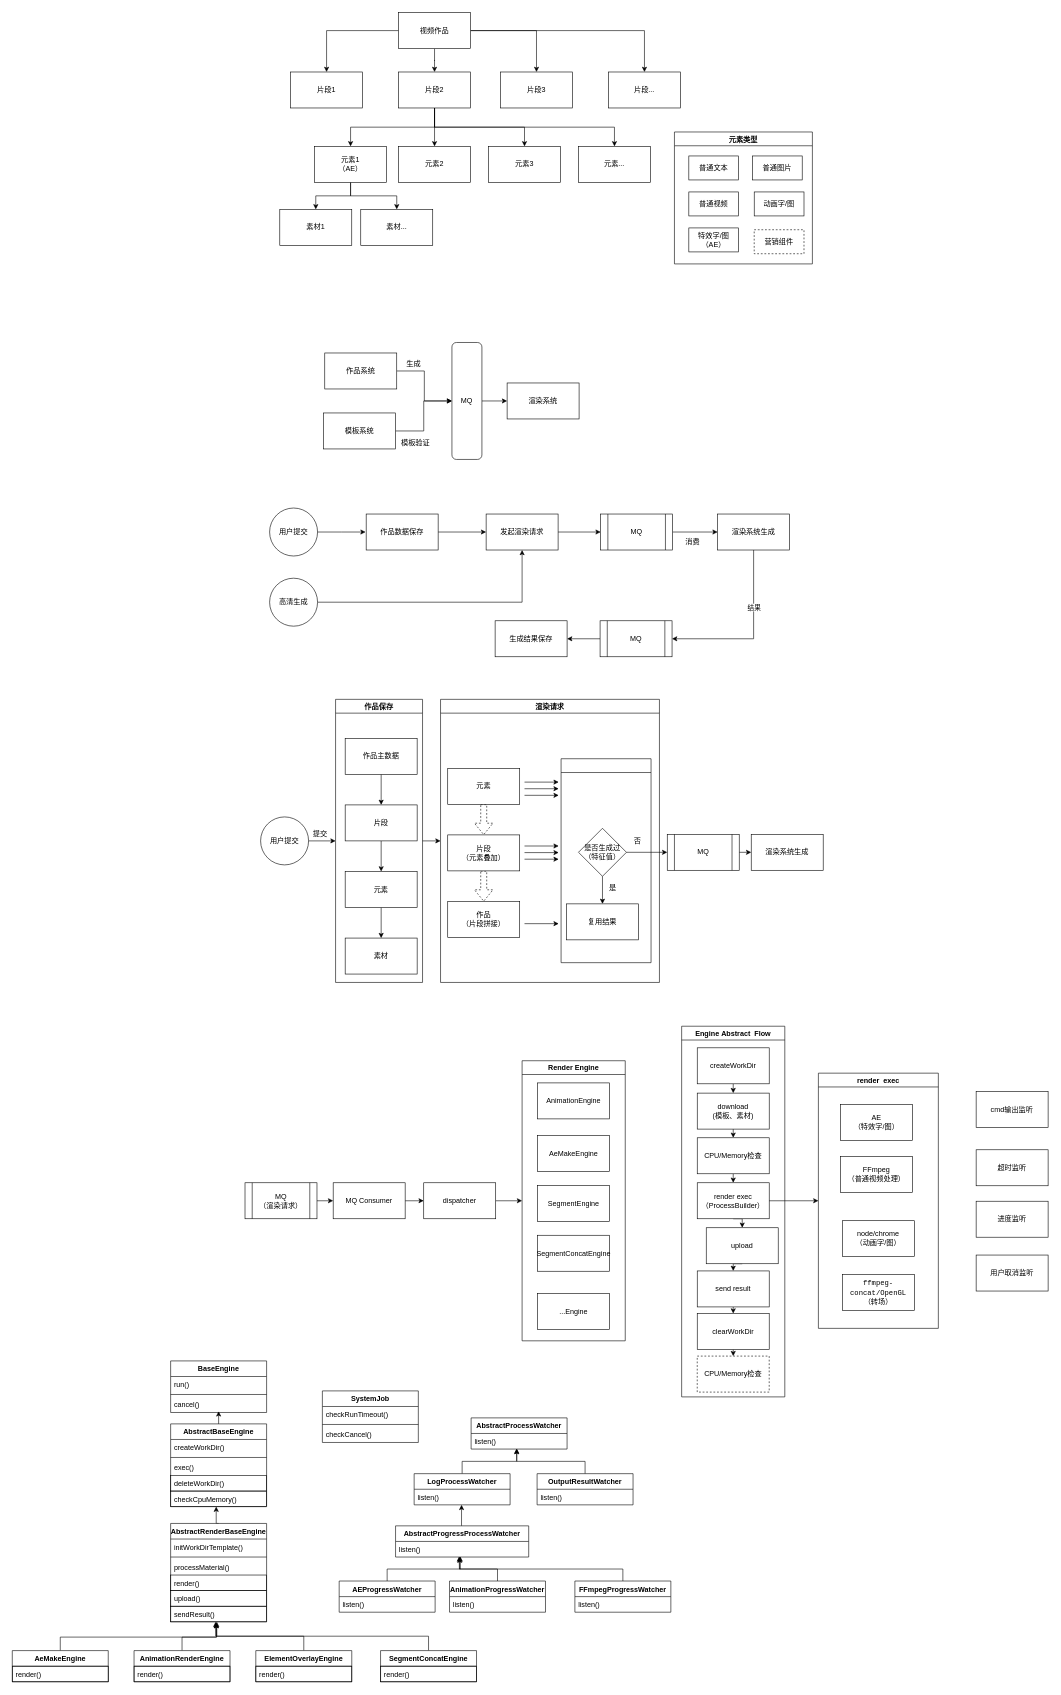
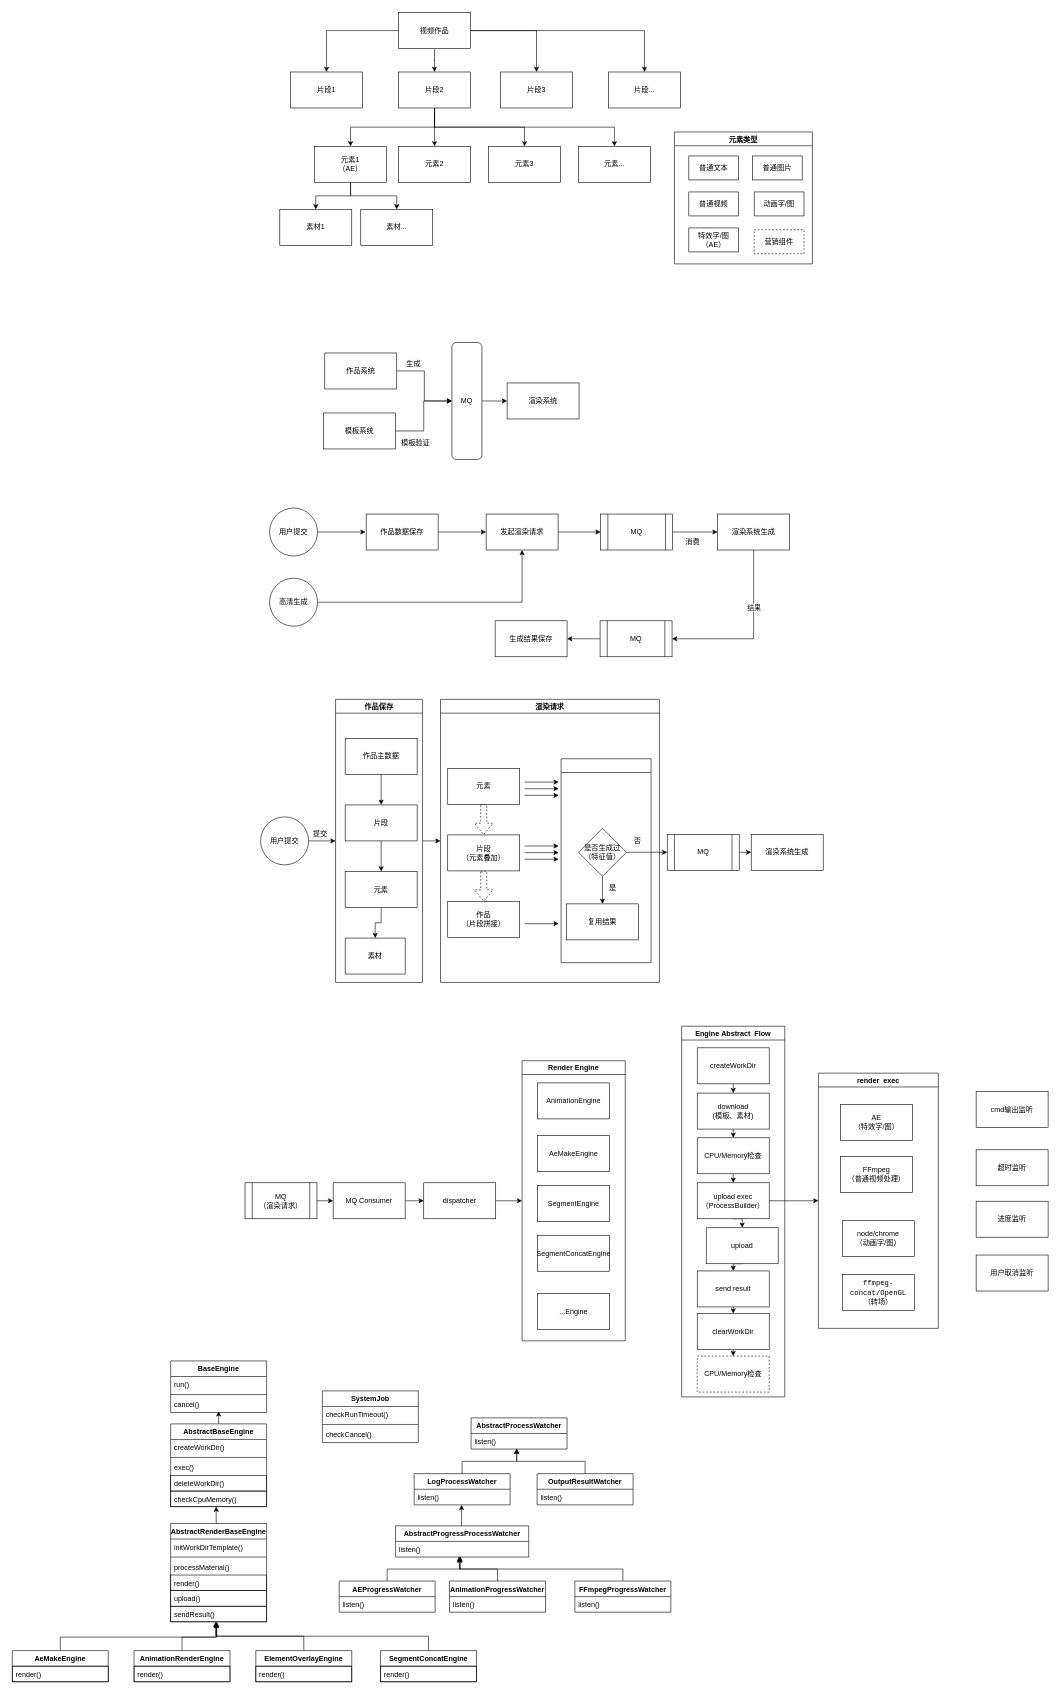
(381, 956) -> (375, 956)
(734, 1201) -> (734, 1201)
